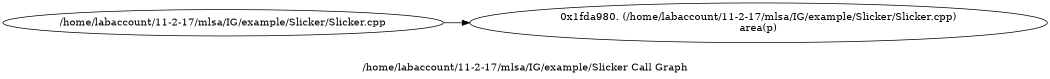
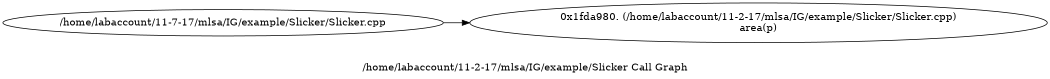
(223, 23) -> (223, 23)
